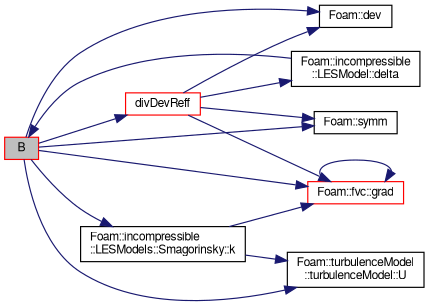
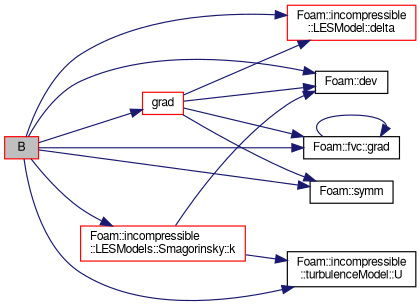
(152, 60) -> (126, 33)
(356, 69) -> (352, 23)
(163, 104) -> (163, 103)
(356, 193) -> (352, 148)
(265, 217) -> (229, 156)
(163, 244) -> (163, 244)
(356, 270) -> (352, 269)
